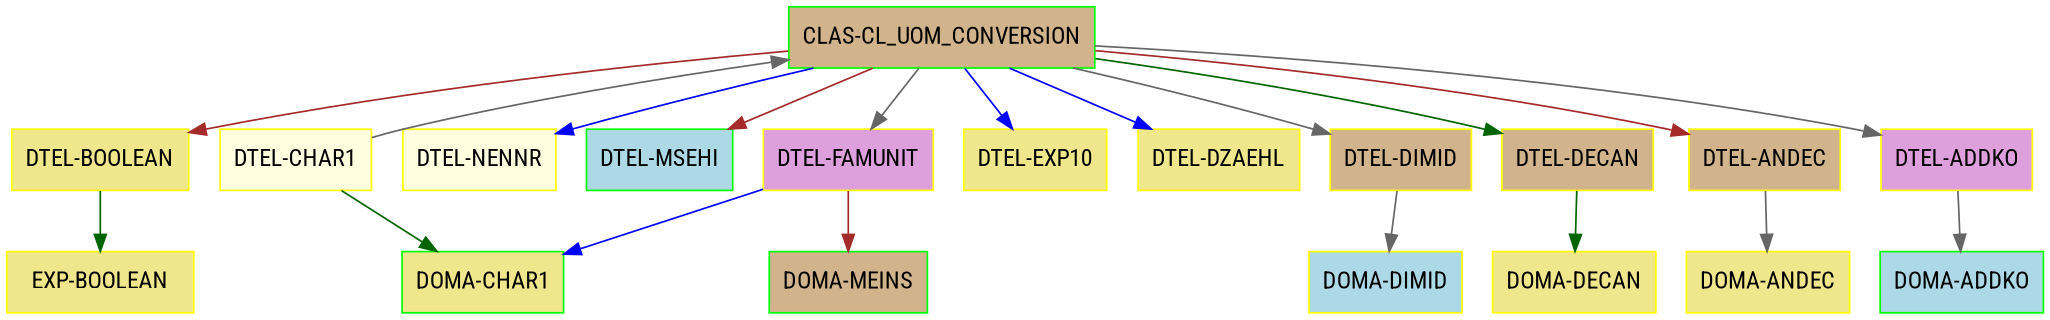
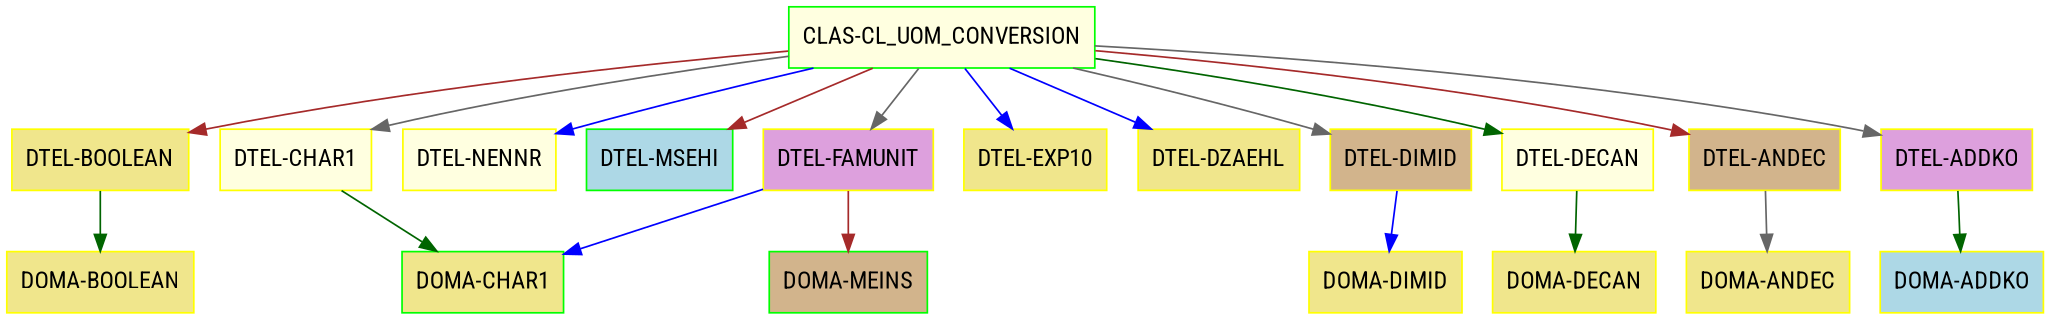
(942, 37) -> (942, 37)
(570, 95) -> (588, 86)
(1578, 160) -> (1578, 160)
(1394, 213) -> (1394, 213)
(1959, 213) -> (1959, 213)
(100, 282) -> (100, 282)
(1386, 282) -> (1386, 282)
(1962, 282) -> (1962, 282)
